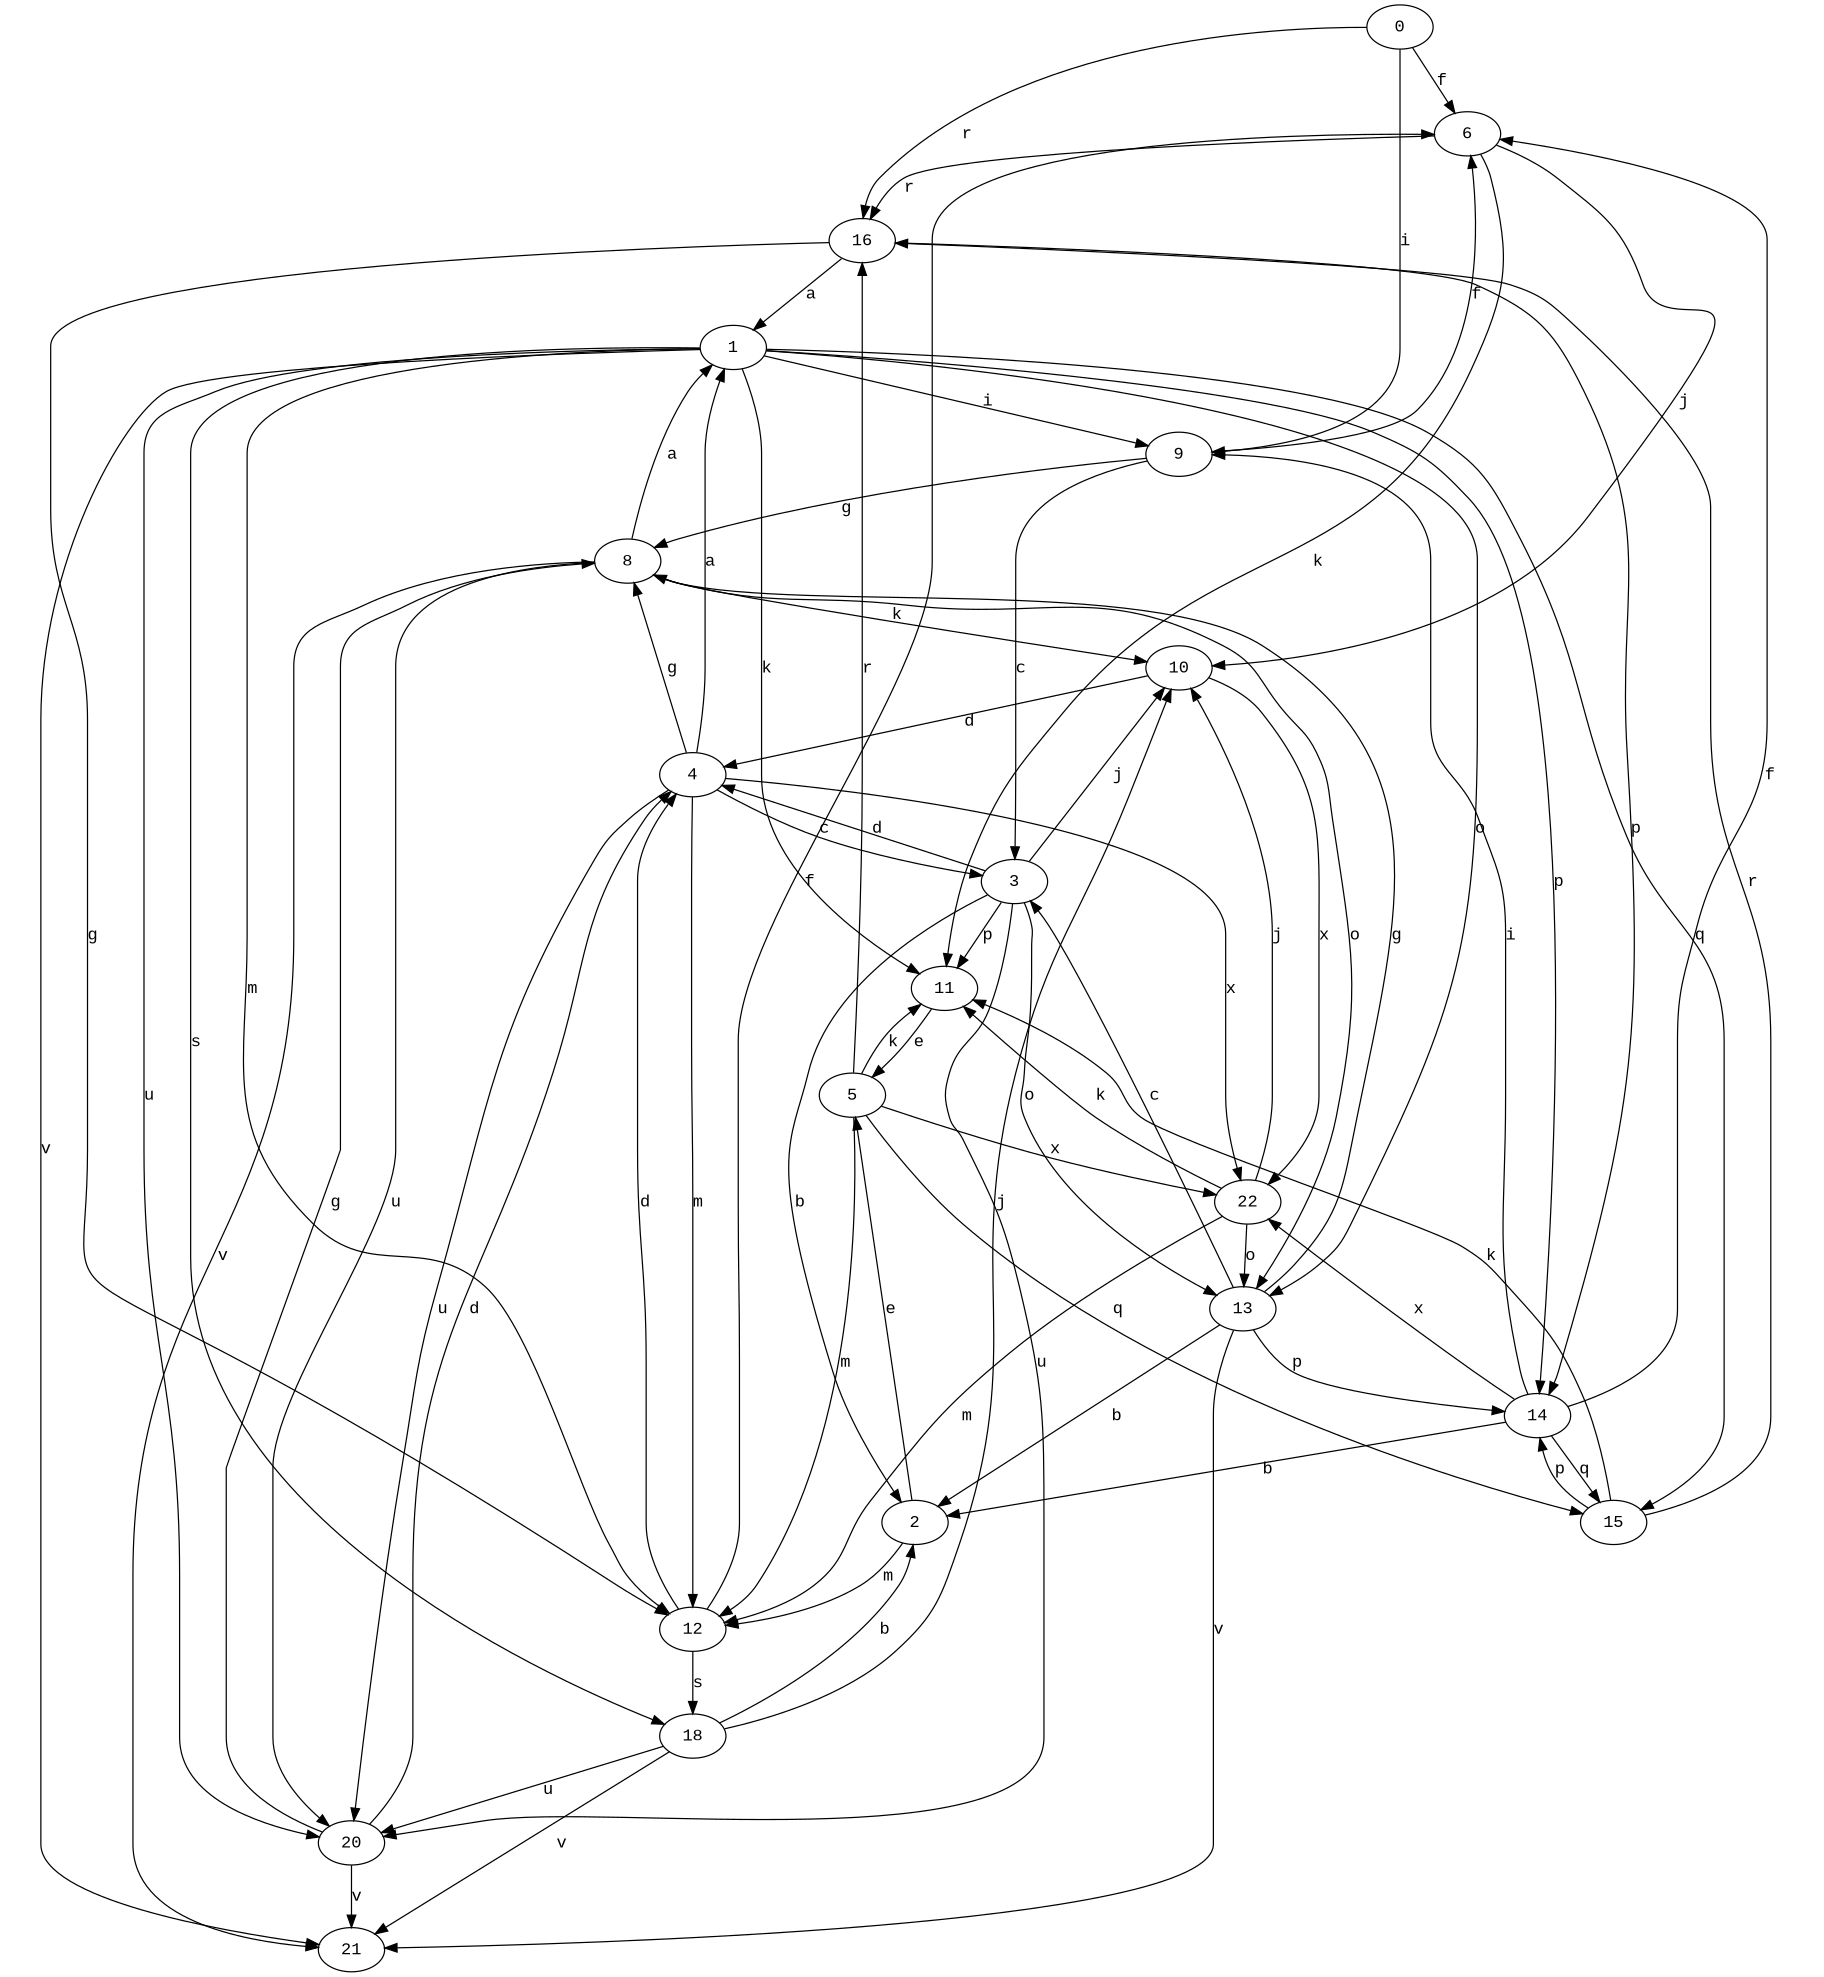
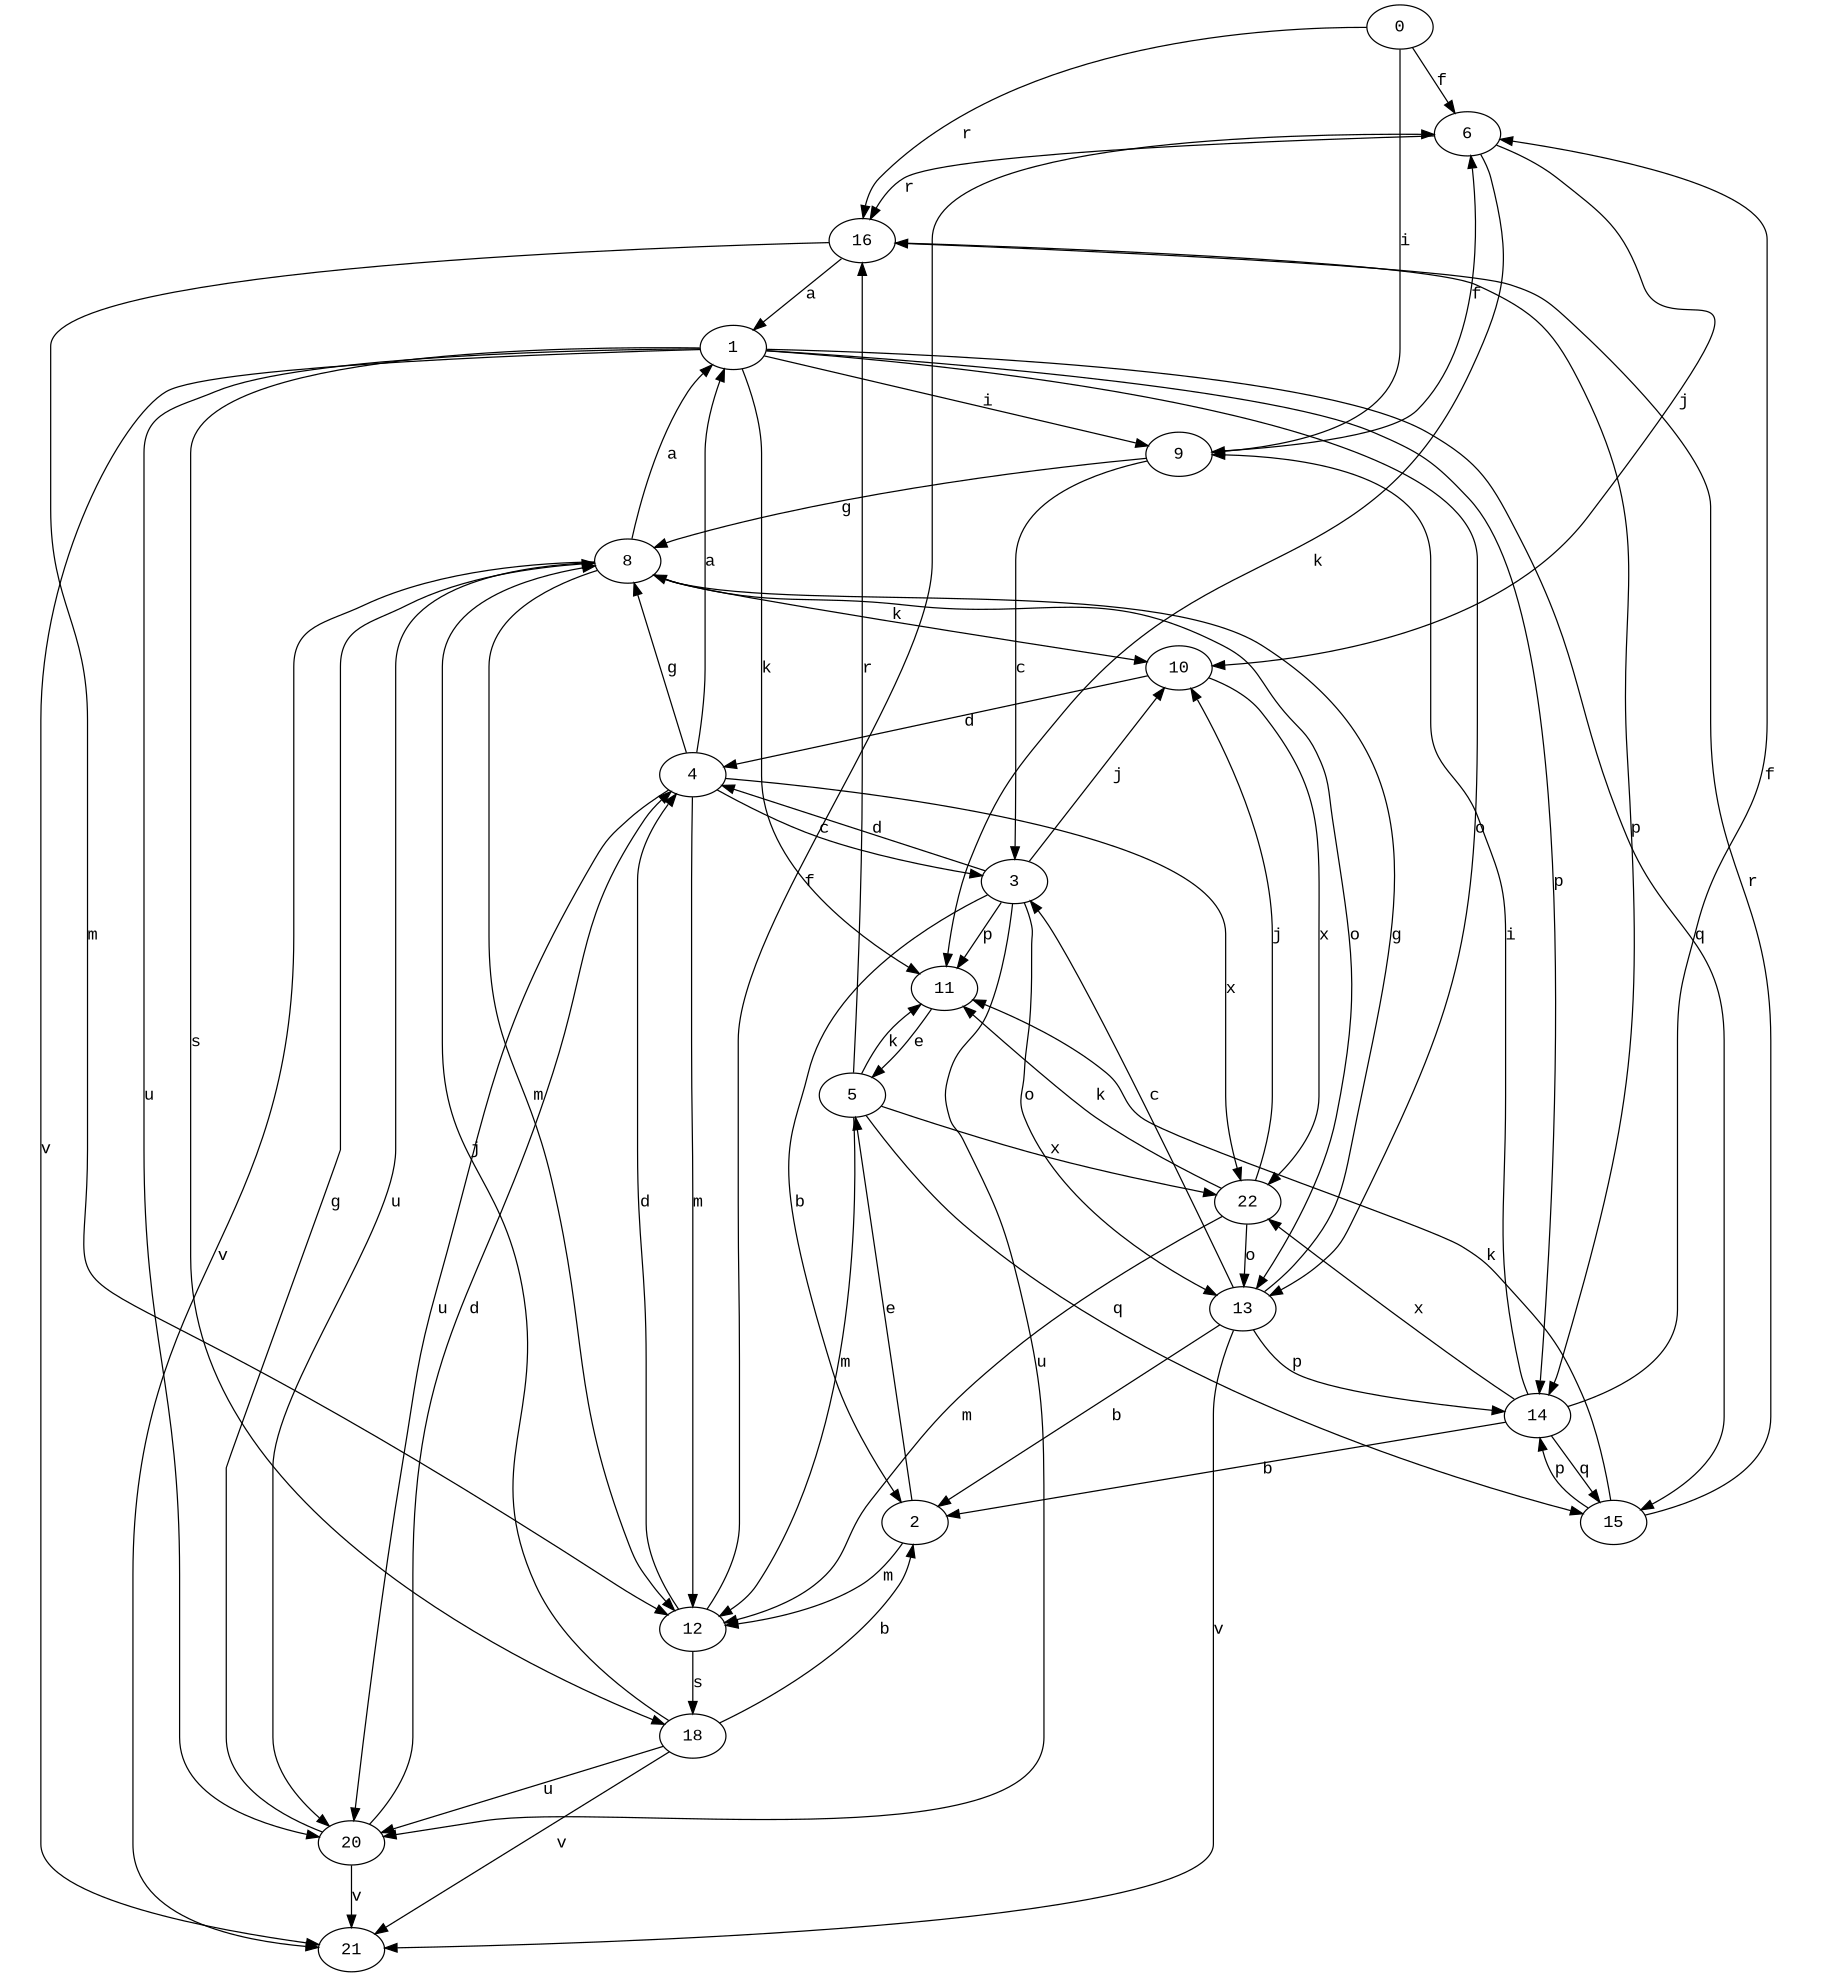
(247, 884) -> (514, 1069)
(93, 935) -> (93, 935)
(993, 1267) -> (461, 1137)
